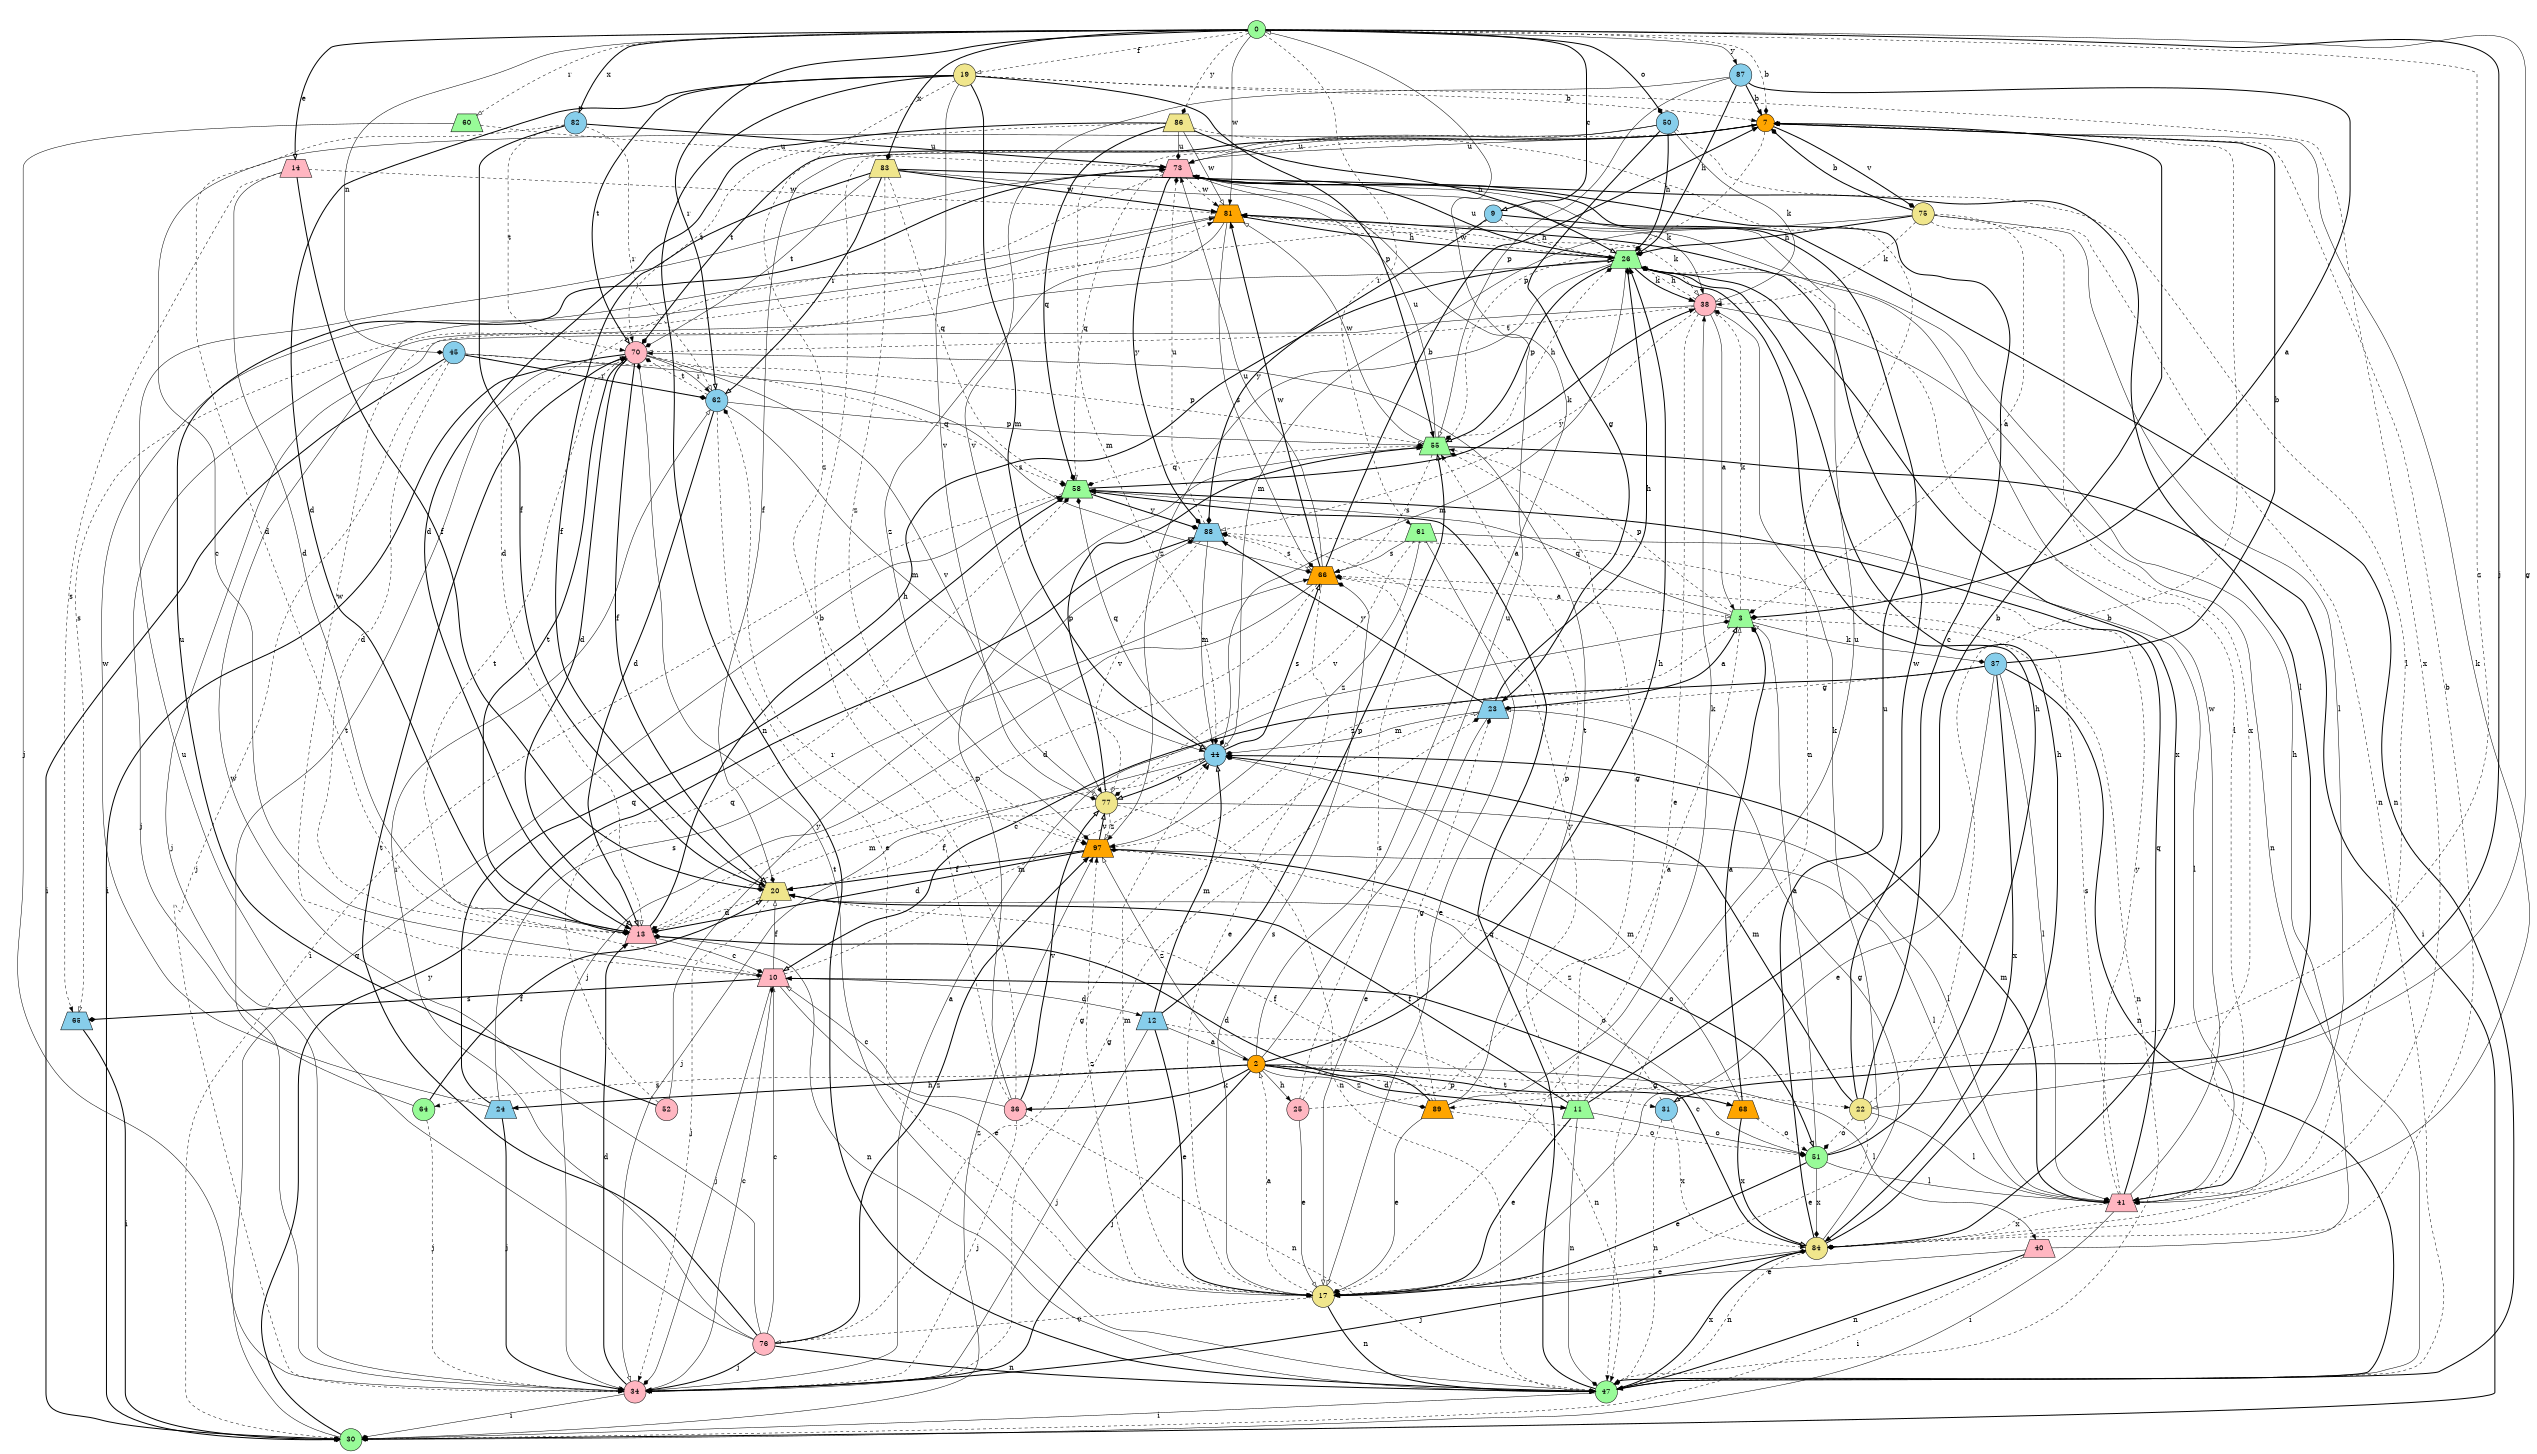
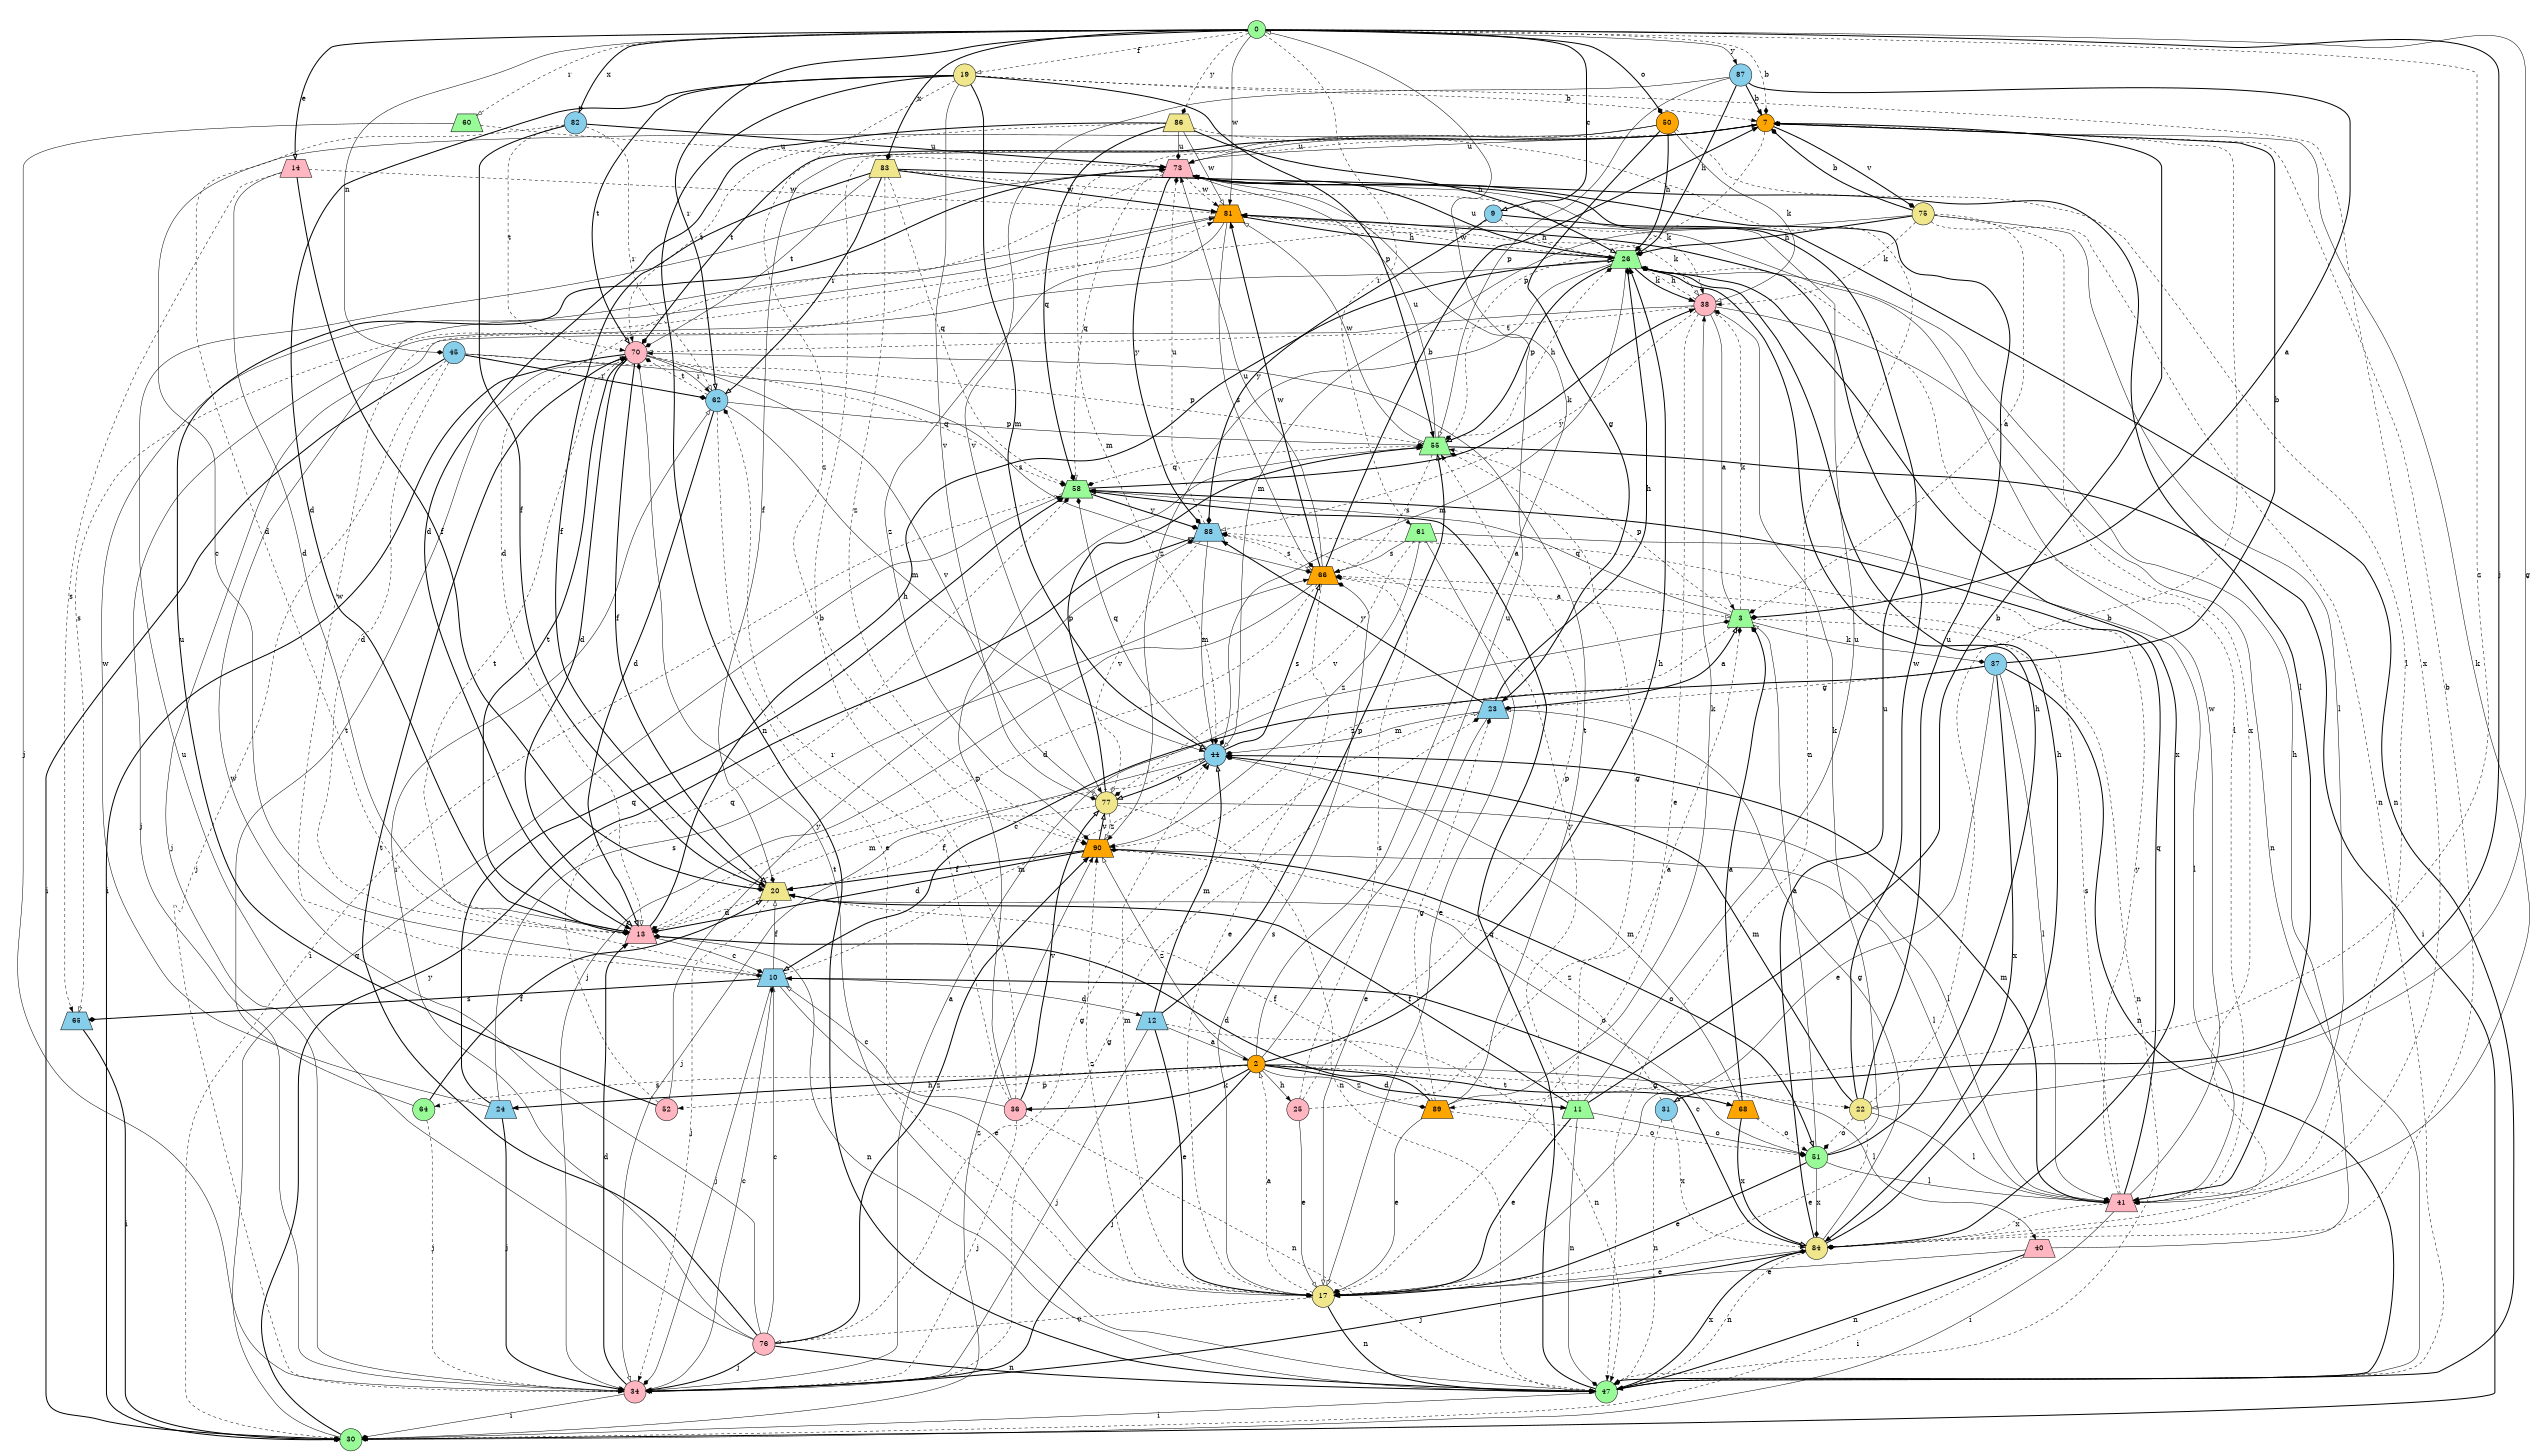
(1667, 123) -> (1667, 123)
(1316, 195) -> (1316, 195)
(1949, 640) -> (1949, 640)
(1098, 848) -> (1098, 848)
(1610, 956) -> (1610, 956)
(773, 978) -> (773, 978)
(1457, 1090) -> (965, 1088)
